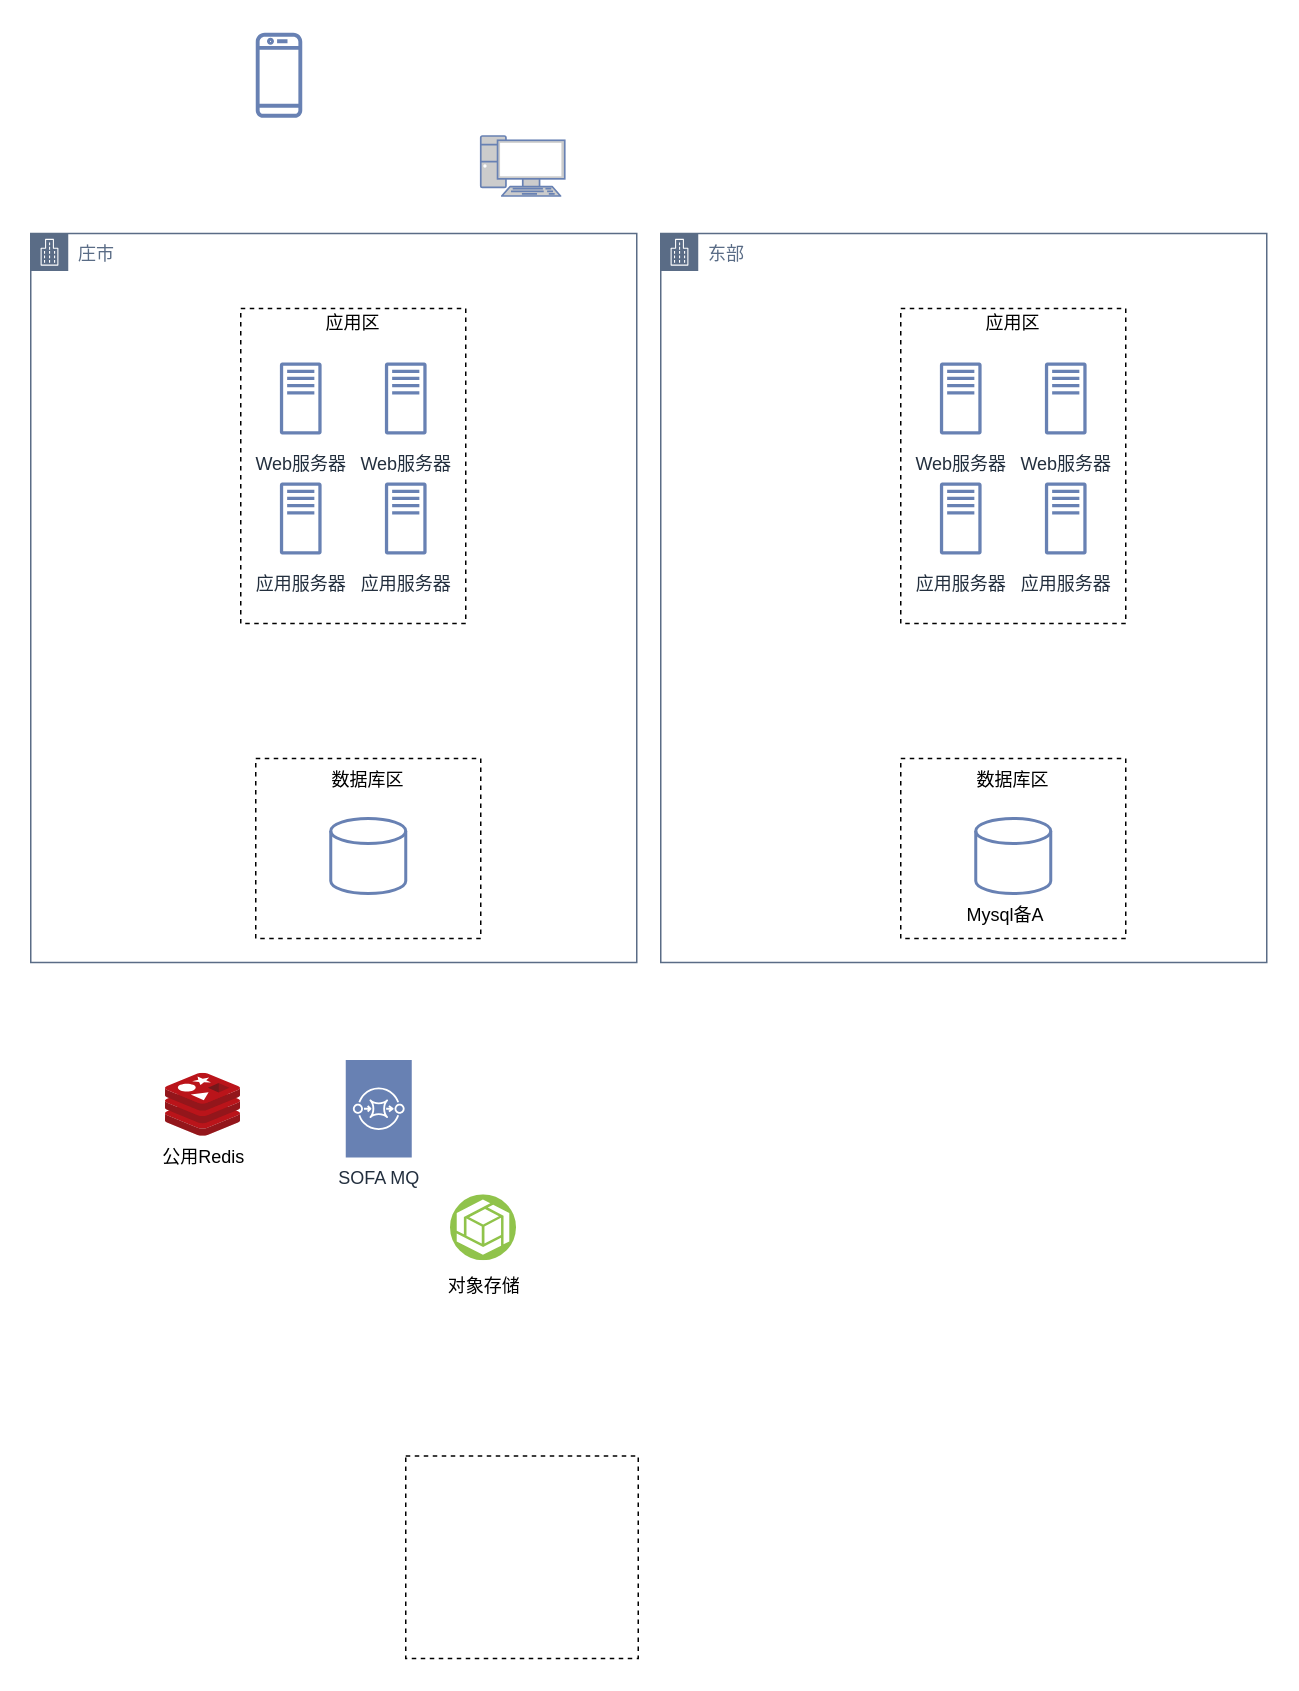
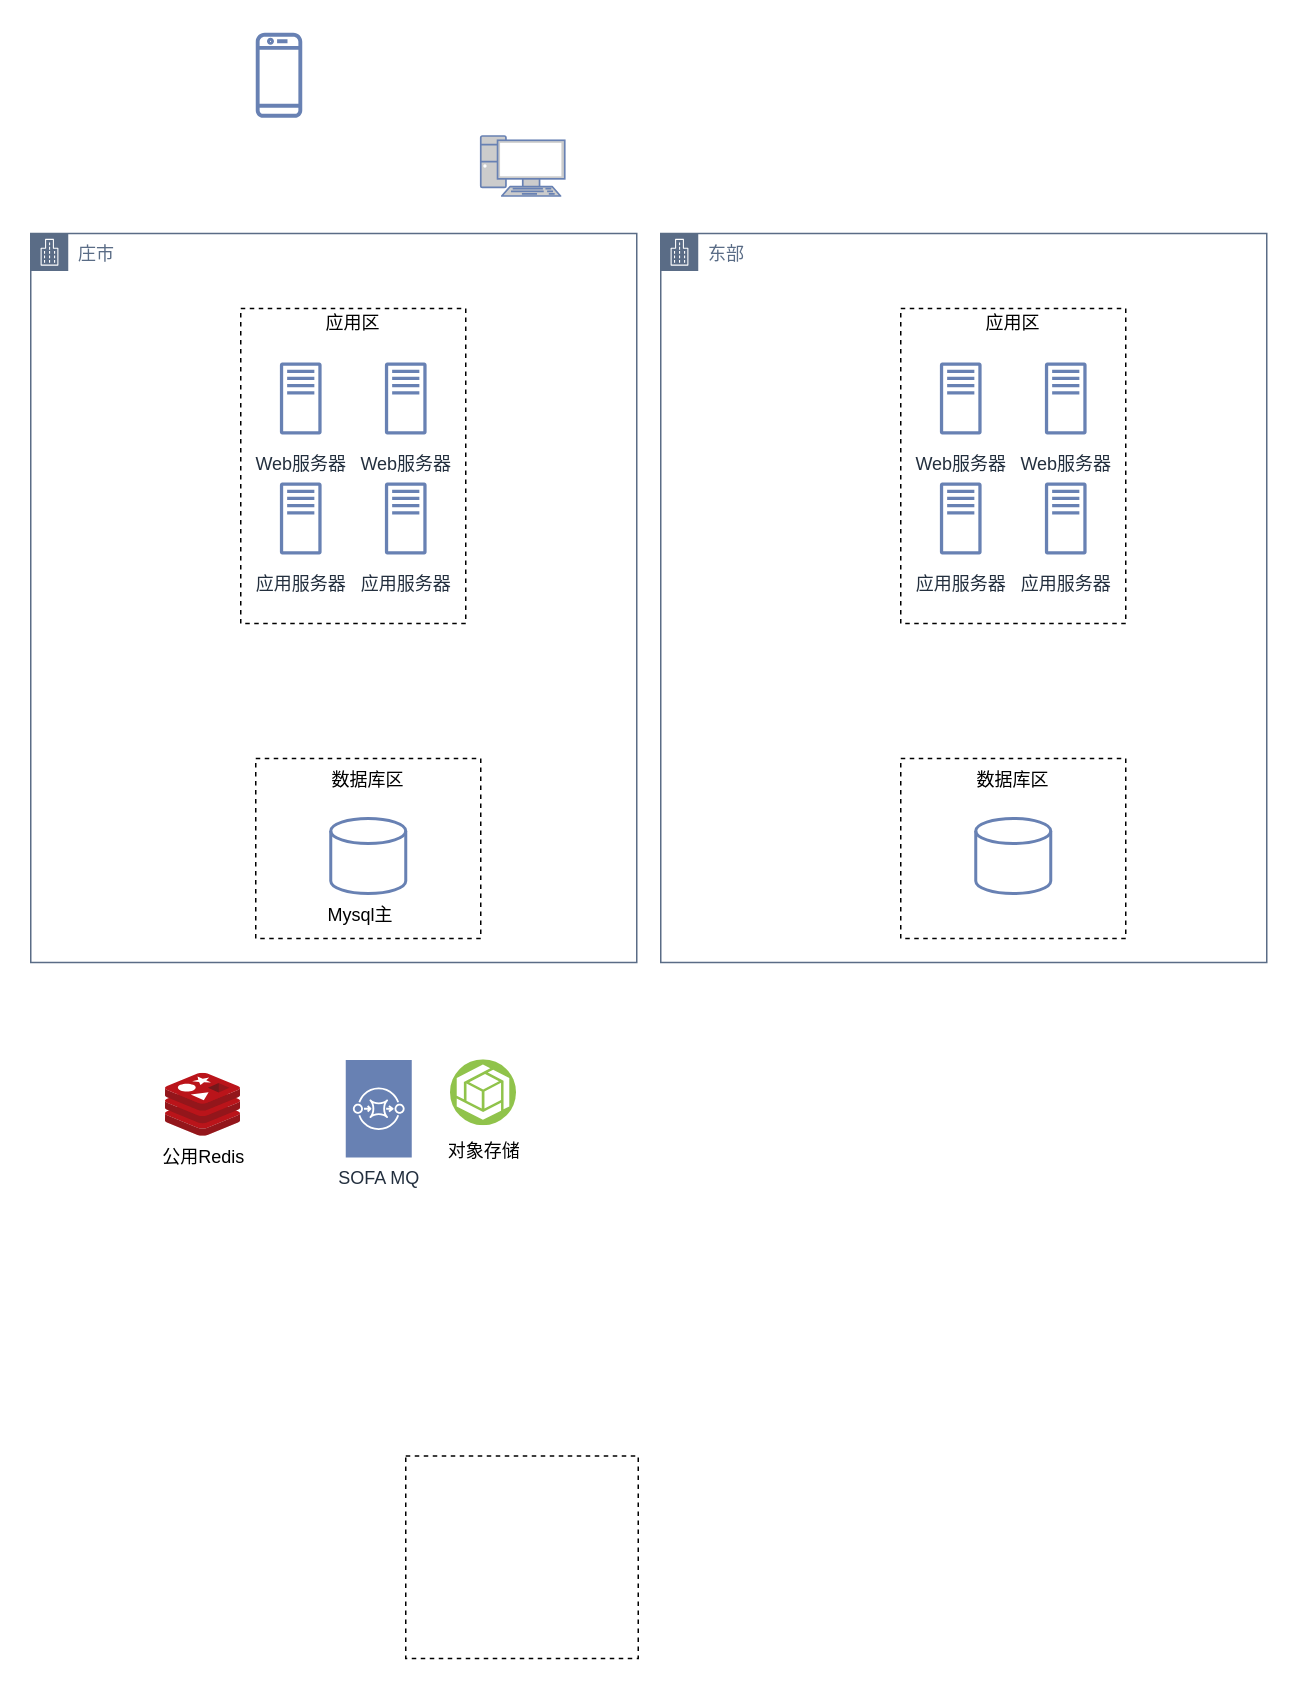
none -> (361, 916)
(1006, 916) -> none
(484, 1228) -> (484, 1093)
